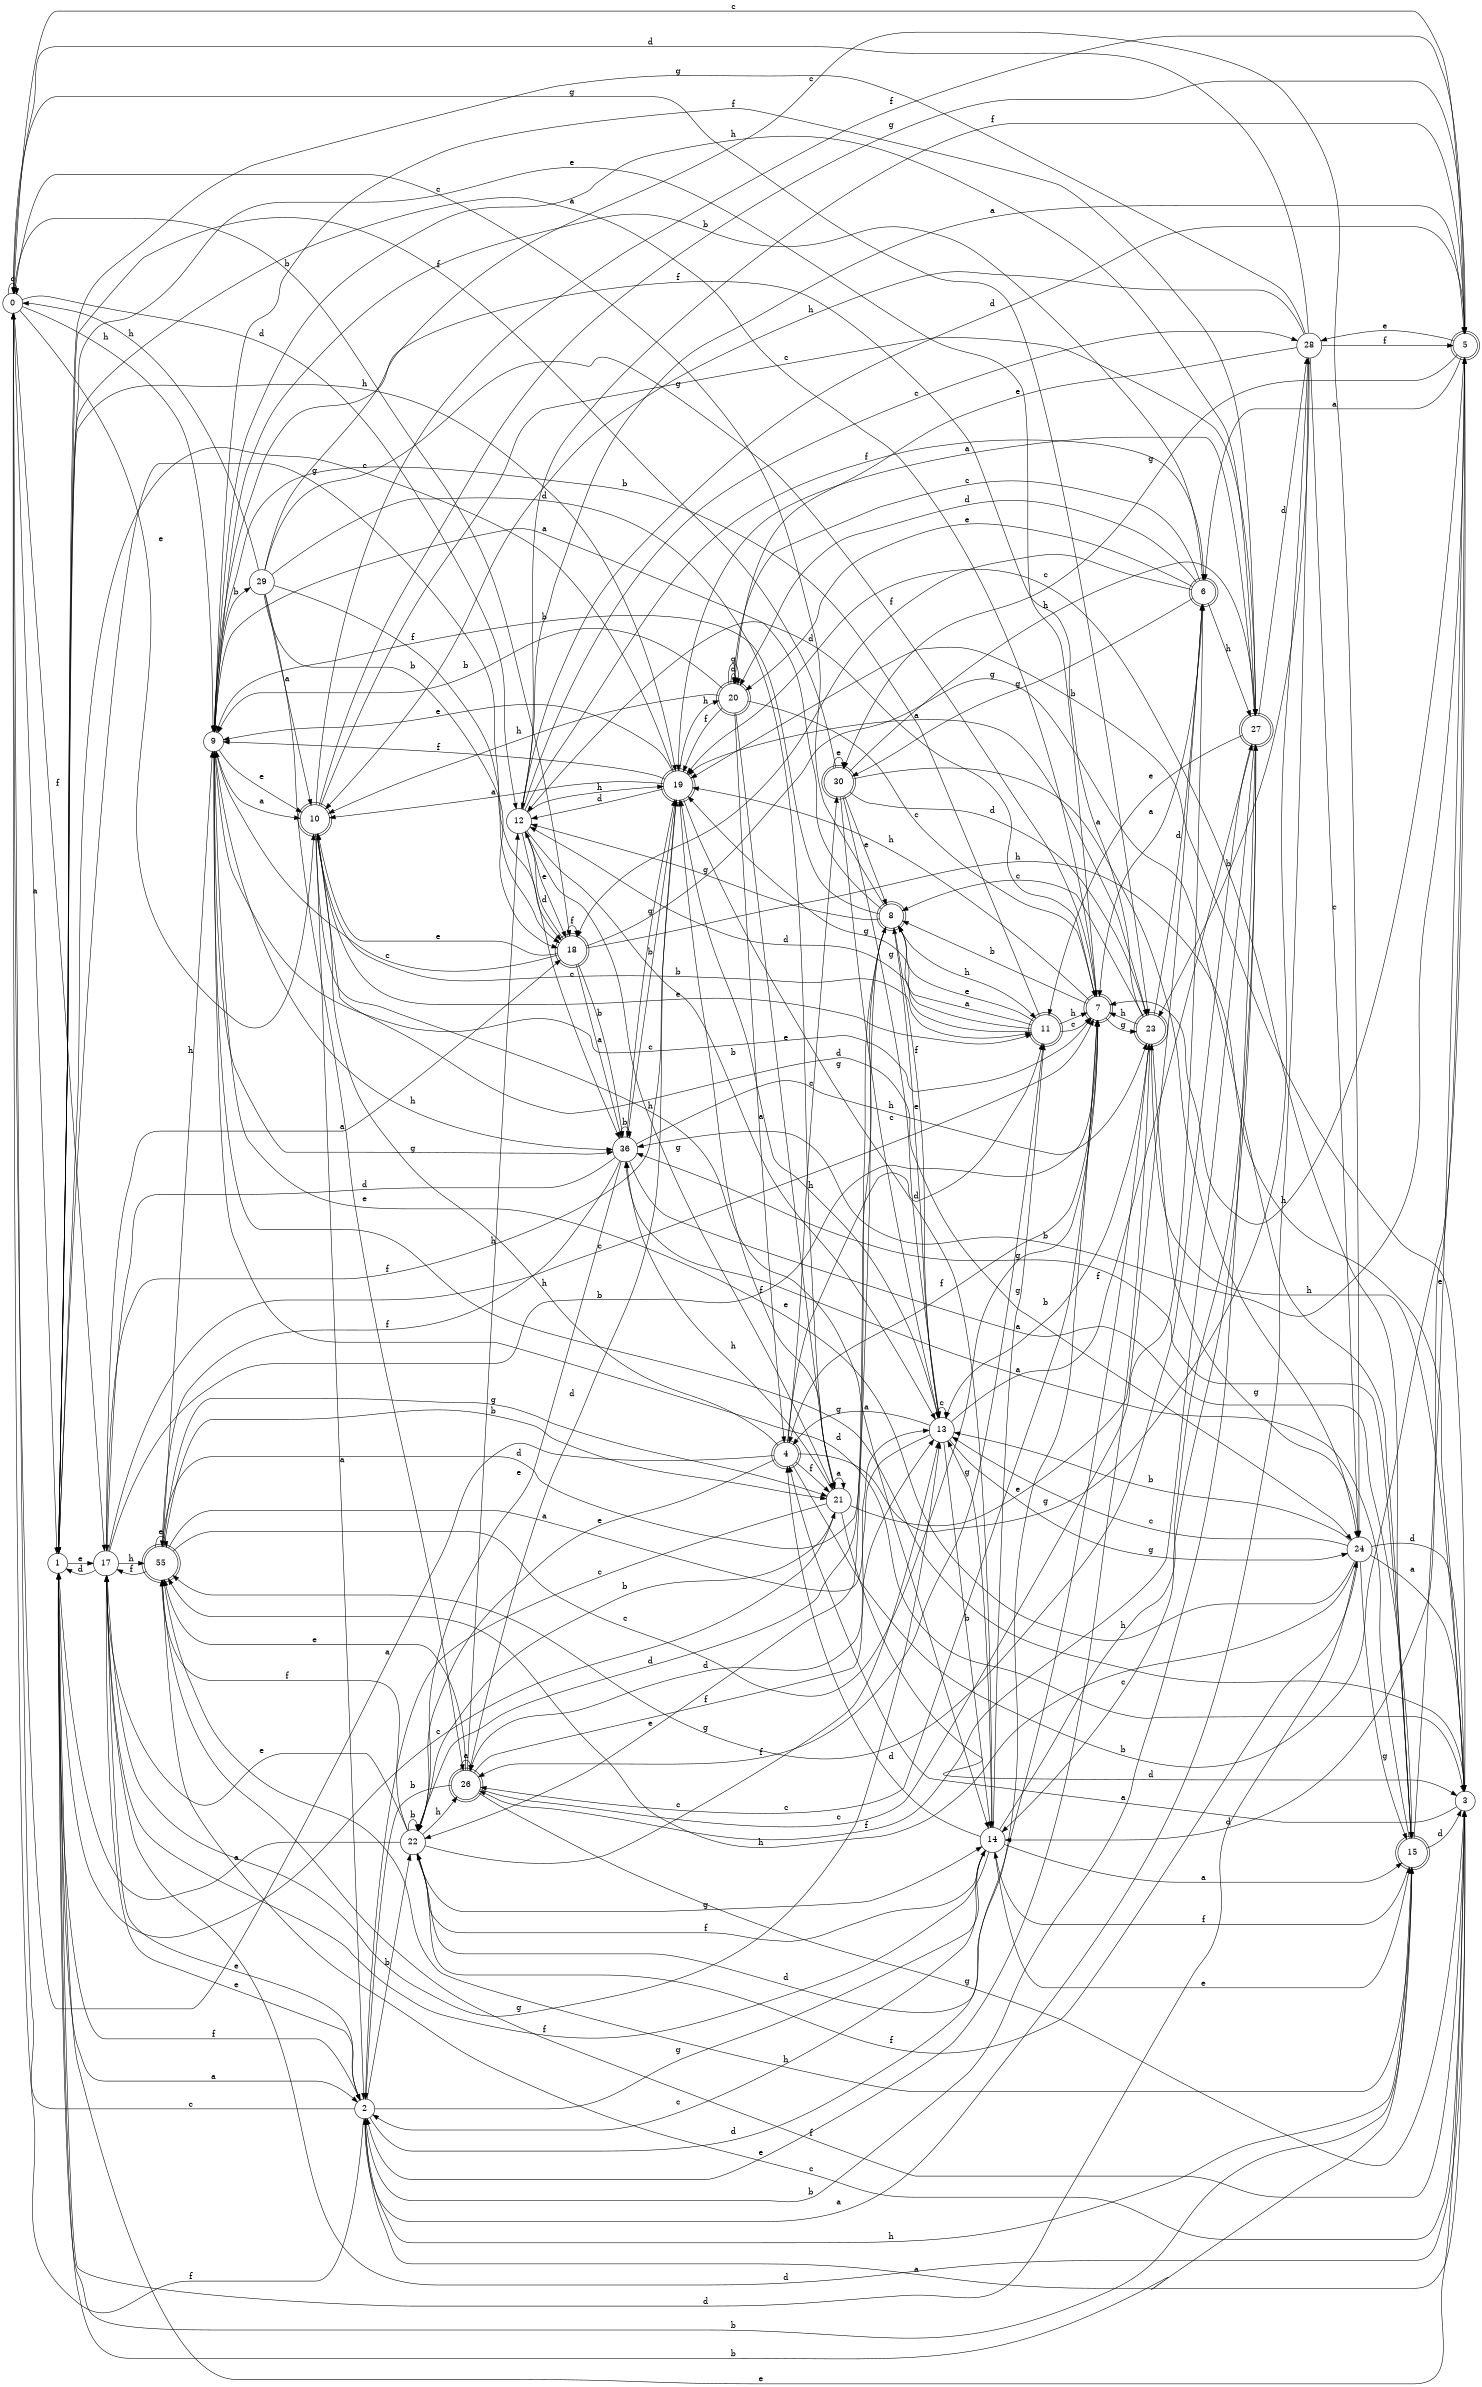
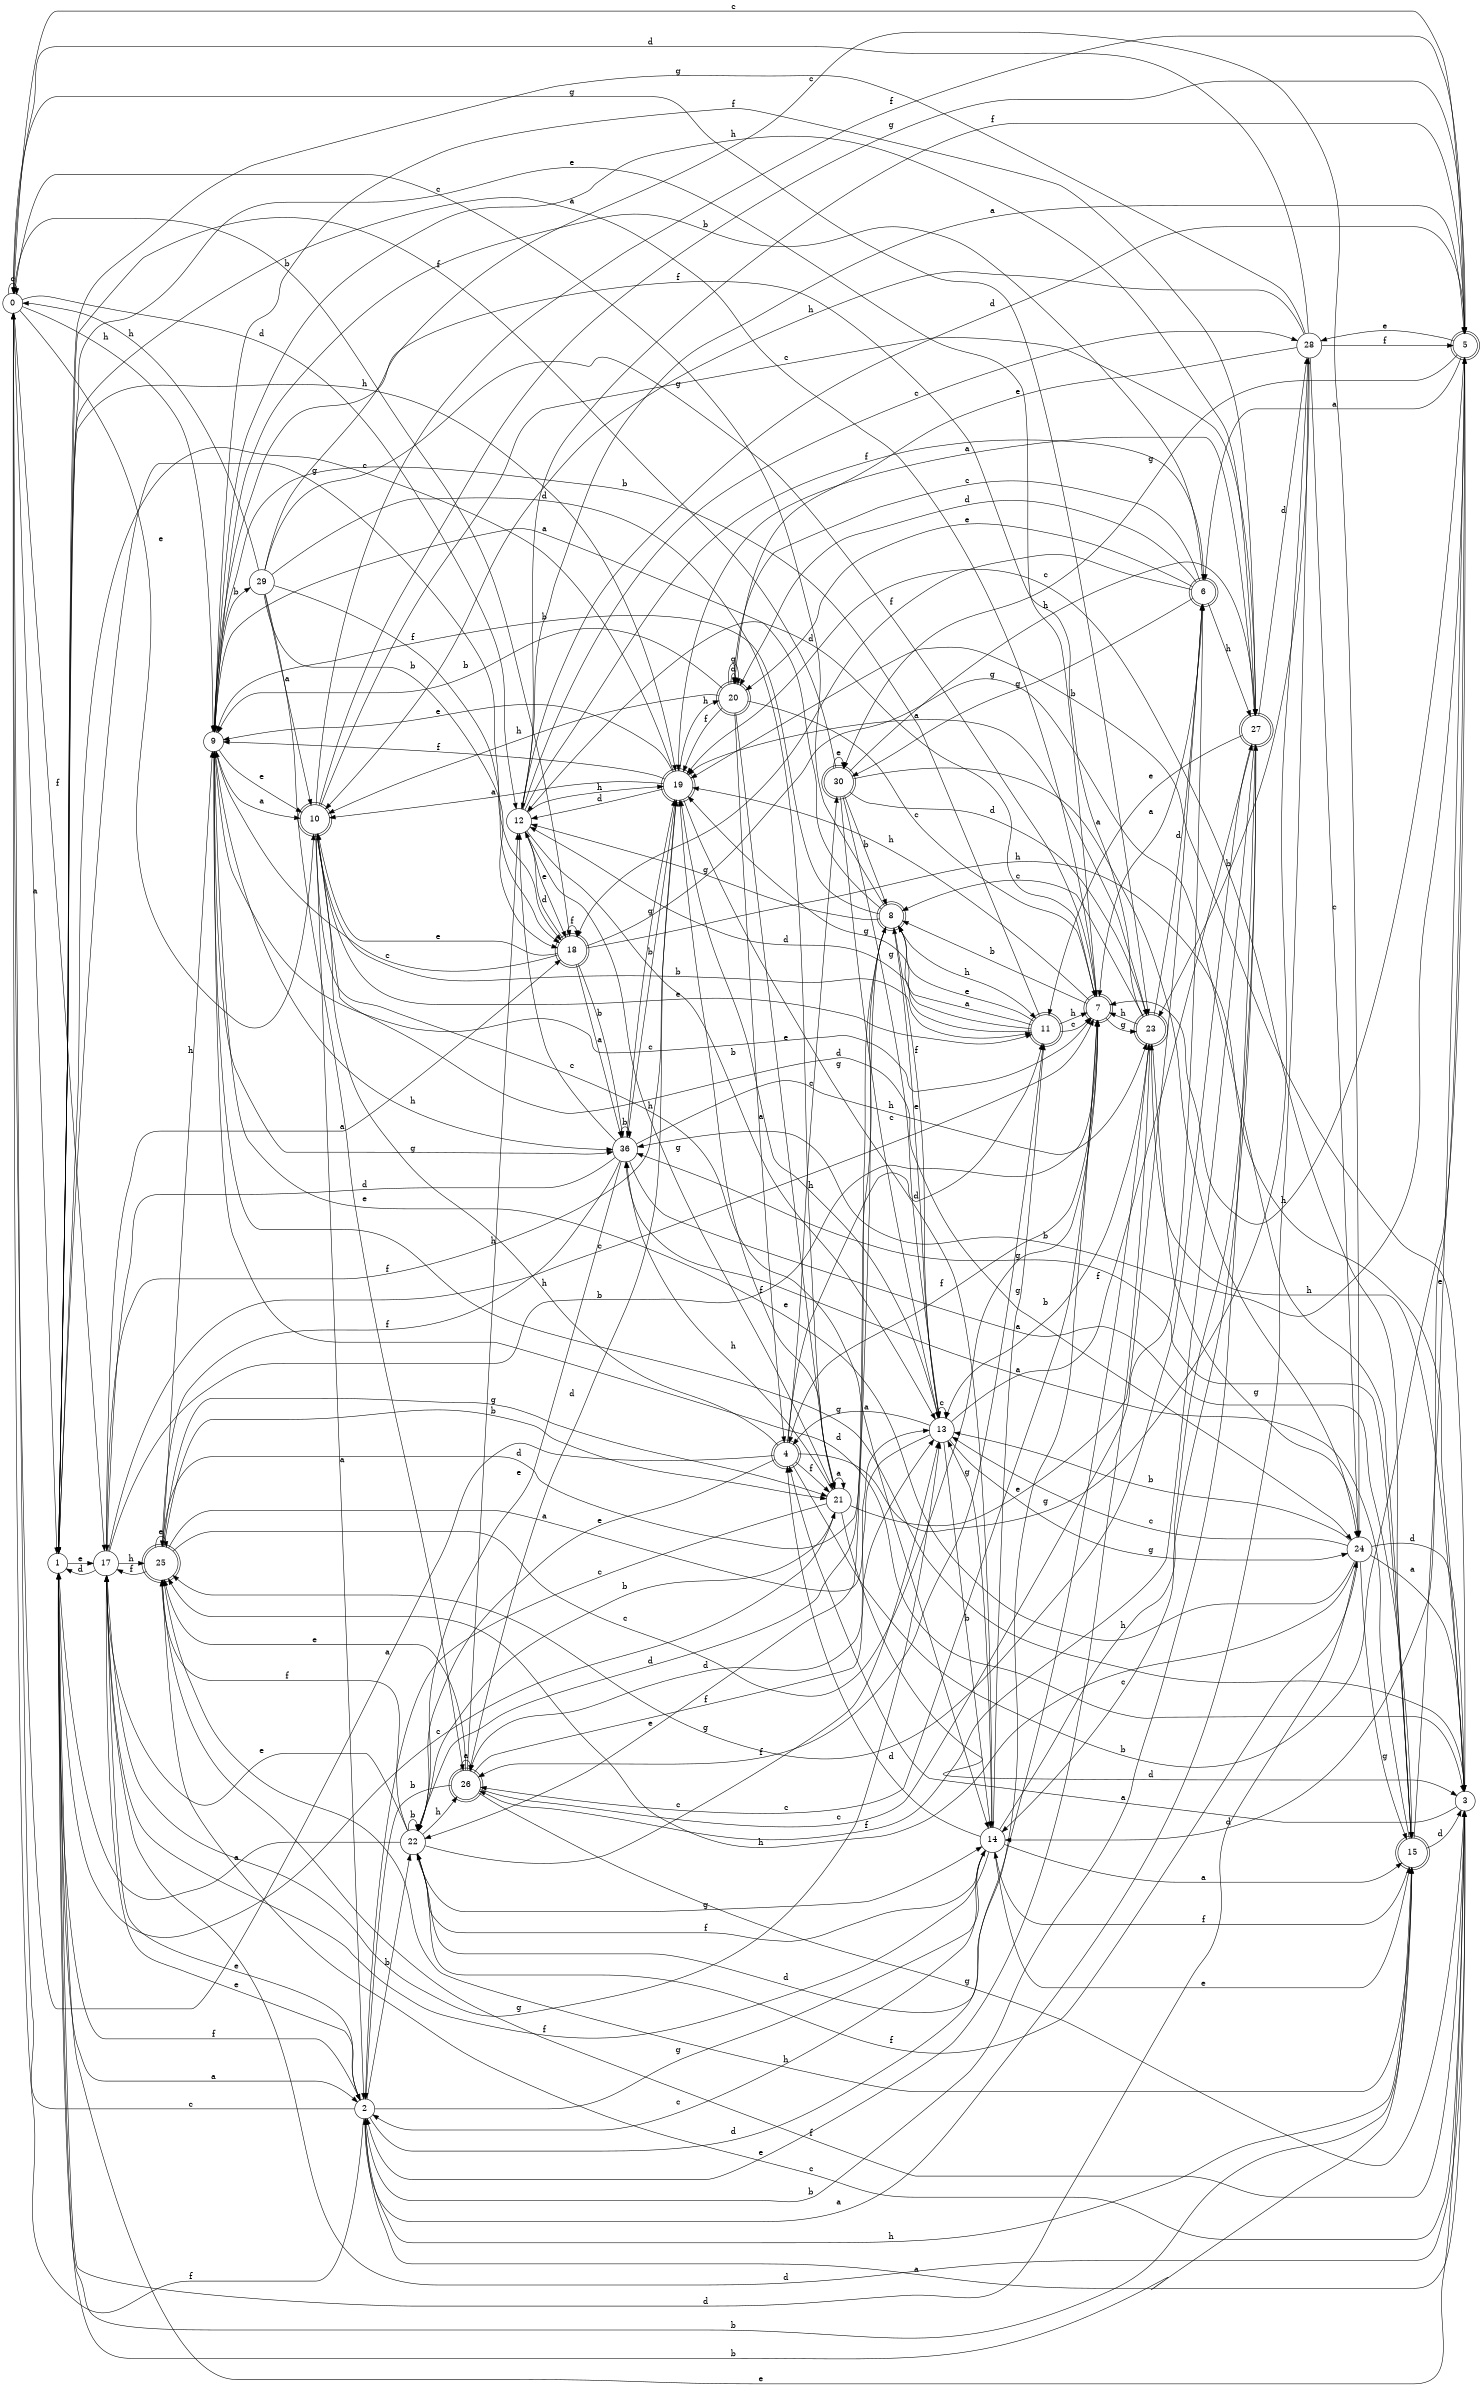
(866, 845) -> (866, 845)
(560, 986) -> (536, 1010)
(161, 1563) -> (161, 1563)
